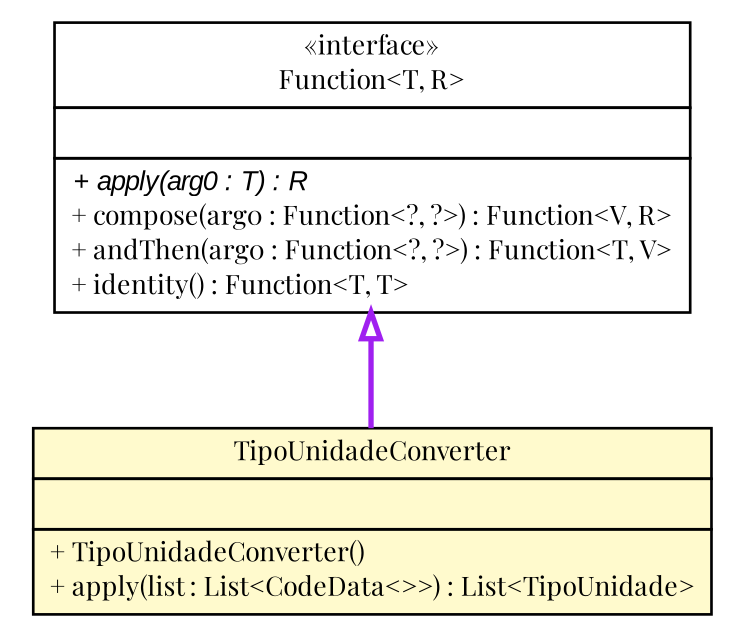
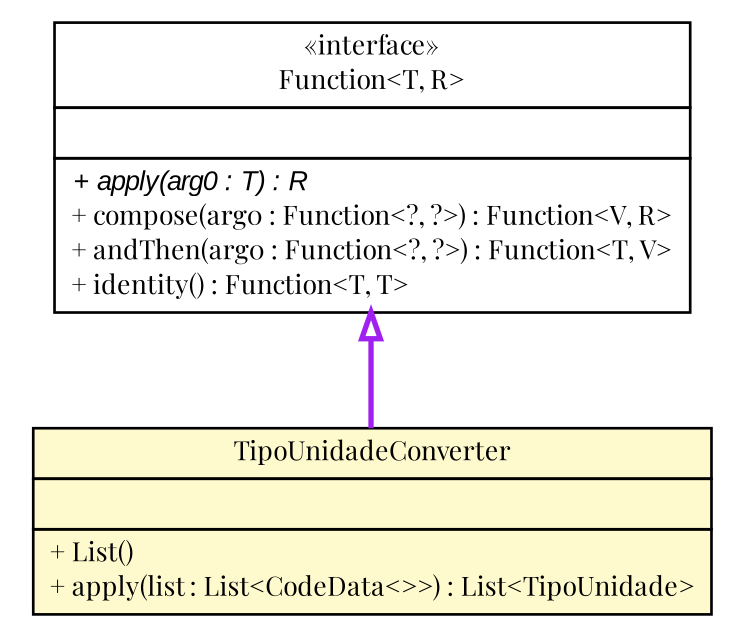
(209, 553) -> (93, 553)
